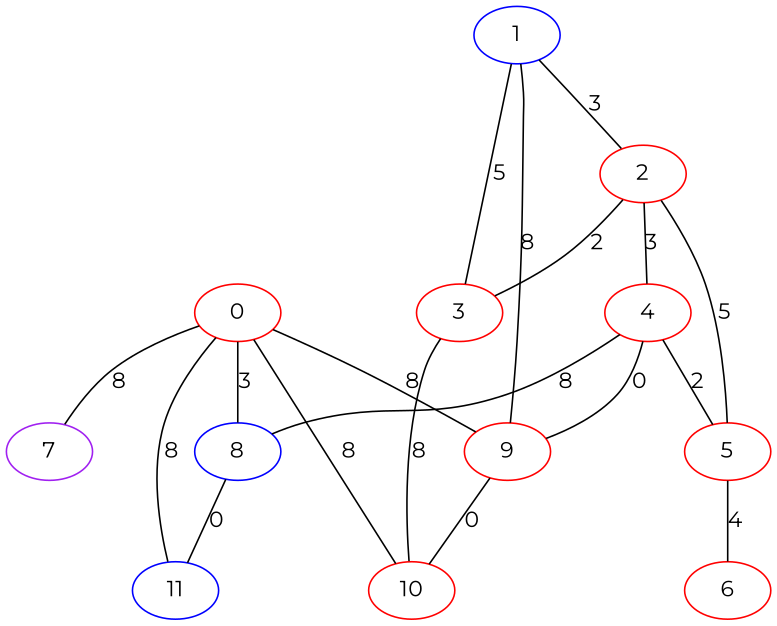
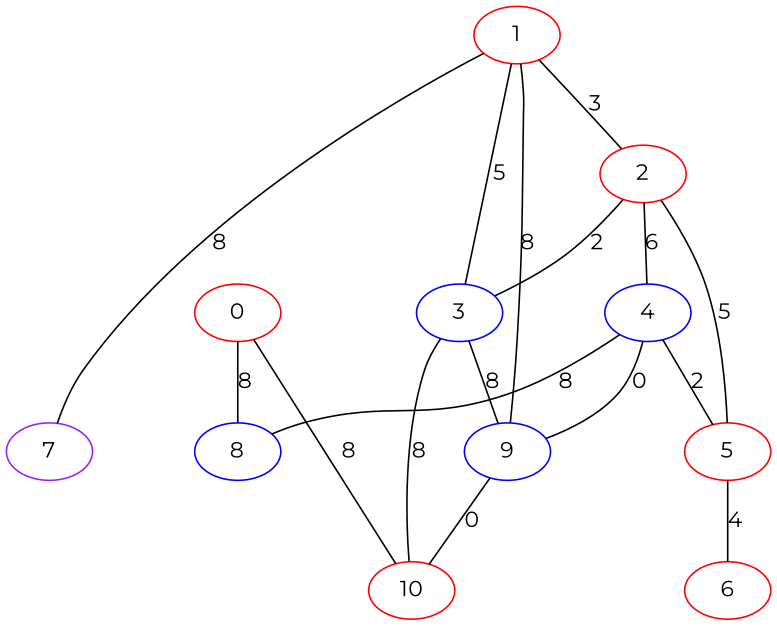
(517, 35) -> (517, 35)
(652, 243) -> (652, 243)
(460, 313) -> (460, 313)
(648, 313) -> (648, 313)
(123, 362) -> (242, 209)
(376, 378) -> (484, 382)
(246, 382) -> (246, 382)
(507, 452) -> (507, 452)
(176, 590) -> none
